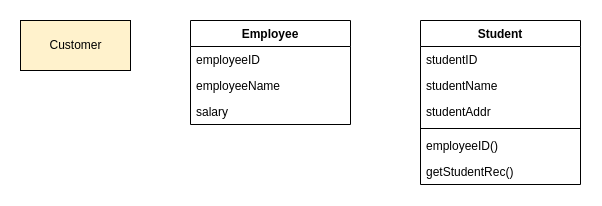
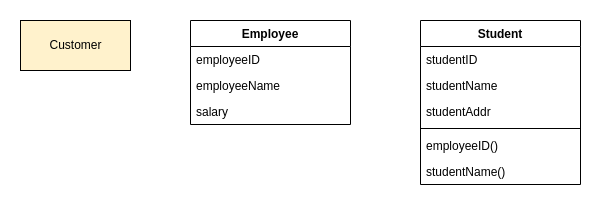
(476, 172) -> (470, 172)
